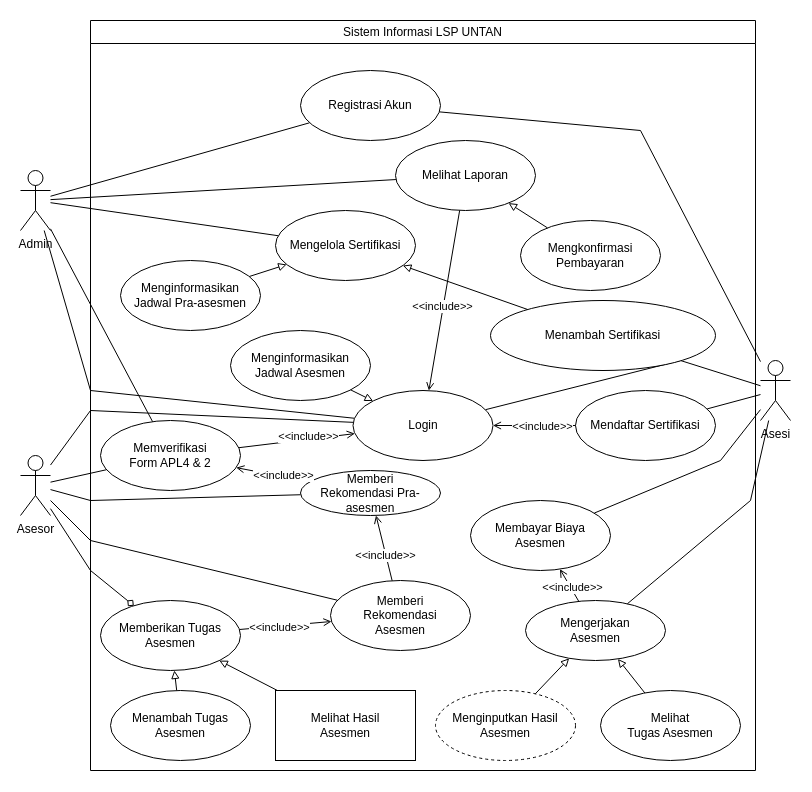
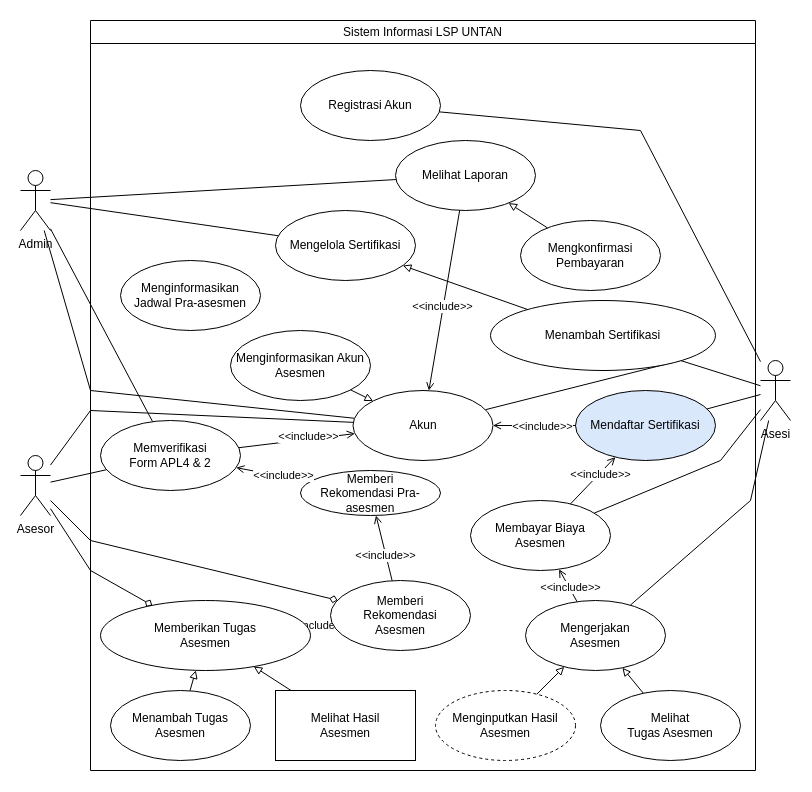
(180, 160) -> none
(264, 272) -> none
(301, 366) -> (301, 366)
(424, 426) -> (424, 426)
(646, 426) -> (646, 426)
none -> (592, 481)
(175, 498) -> none
(333, 599) -> (329, 598)
(596, 631) -> (596, 636)
(171, 636) -> (206, 636)
